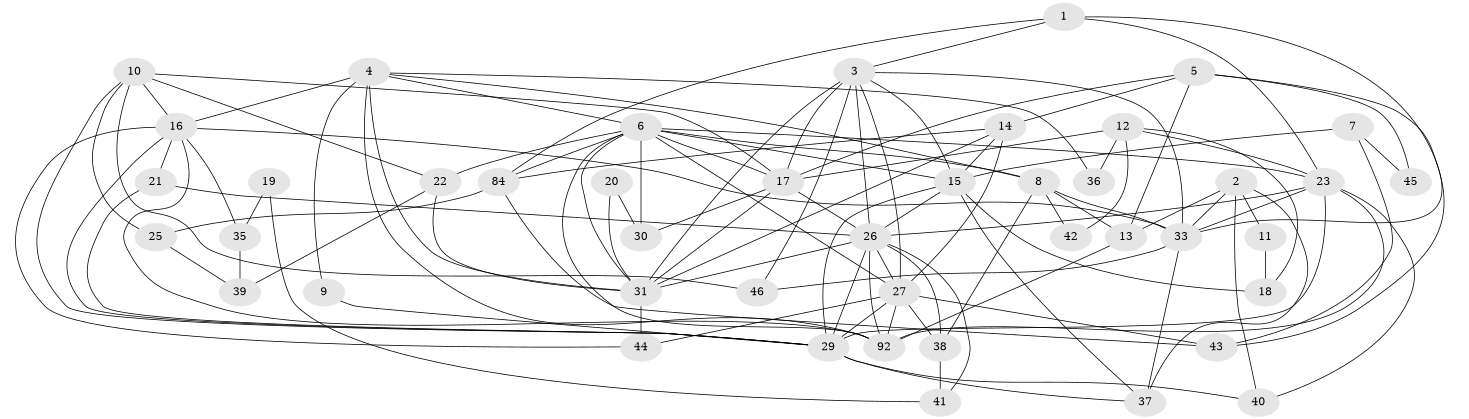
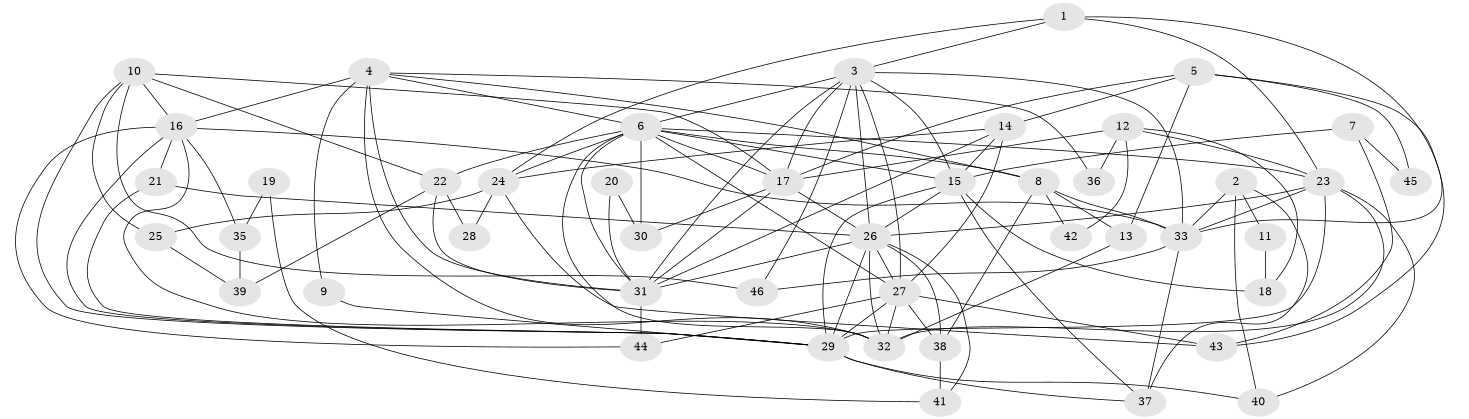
none -> (748, 99)
(499, 182) -> (499, 182)
(1174, 213) -> none
none -> (470, 237)
(884, 347) -> (884, 347)
